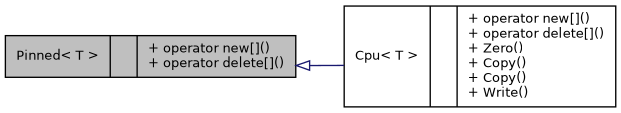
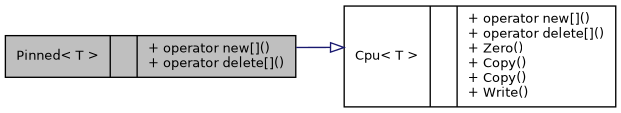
(327, 66) -> (313, 47)
